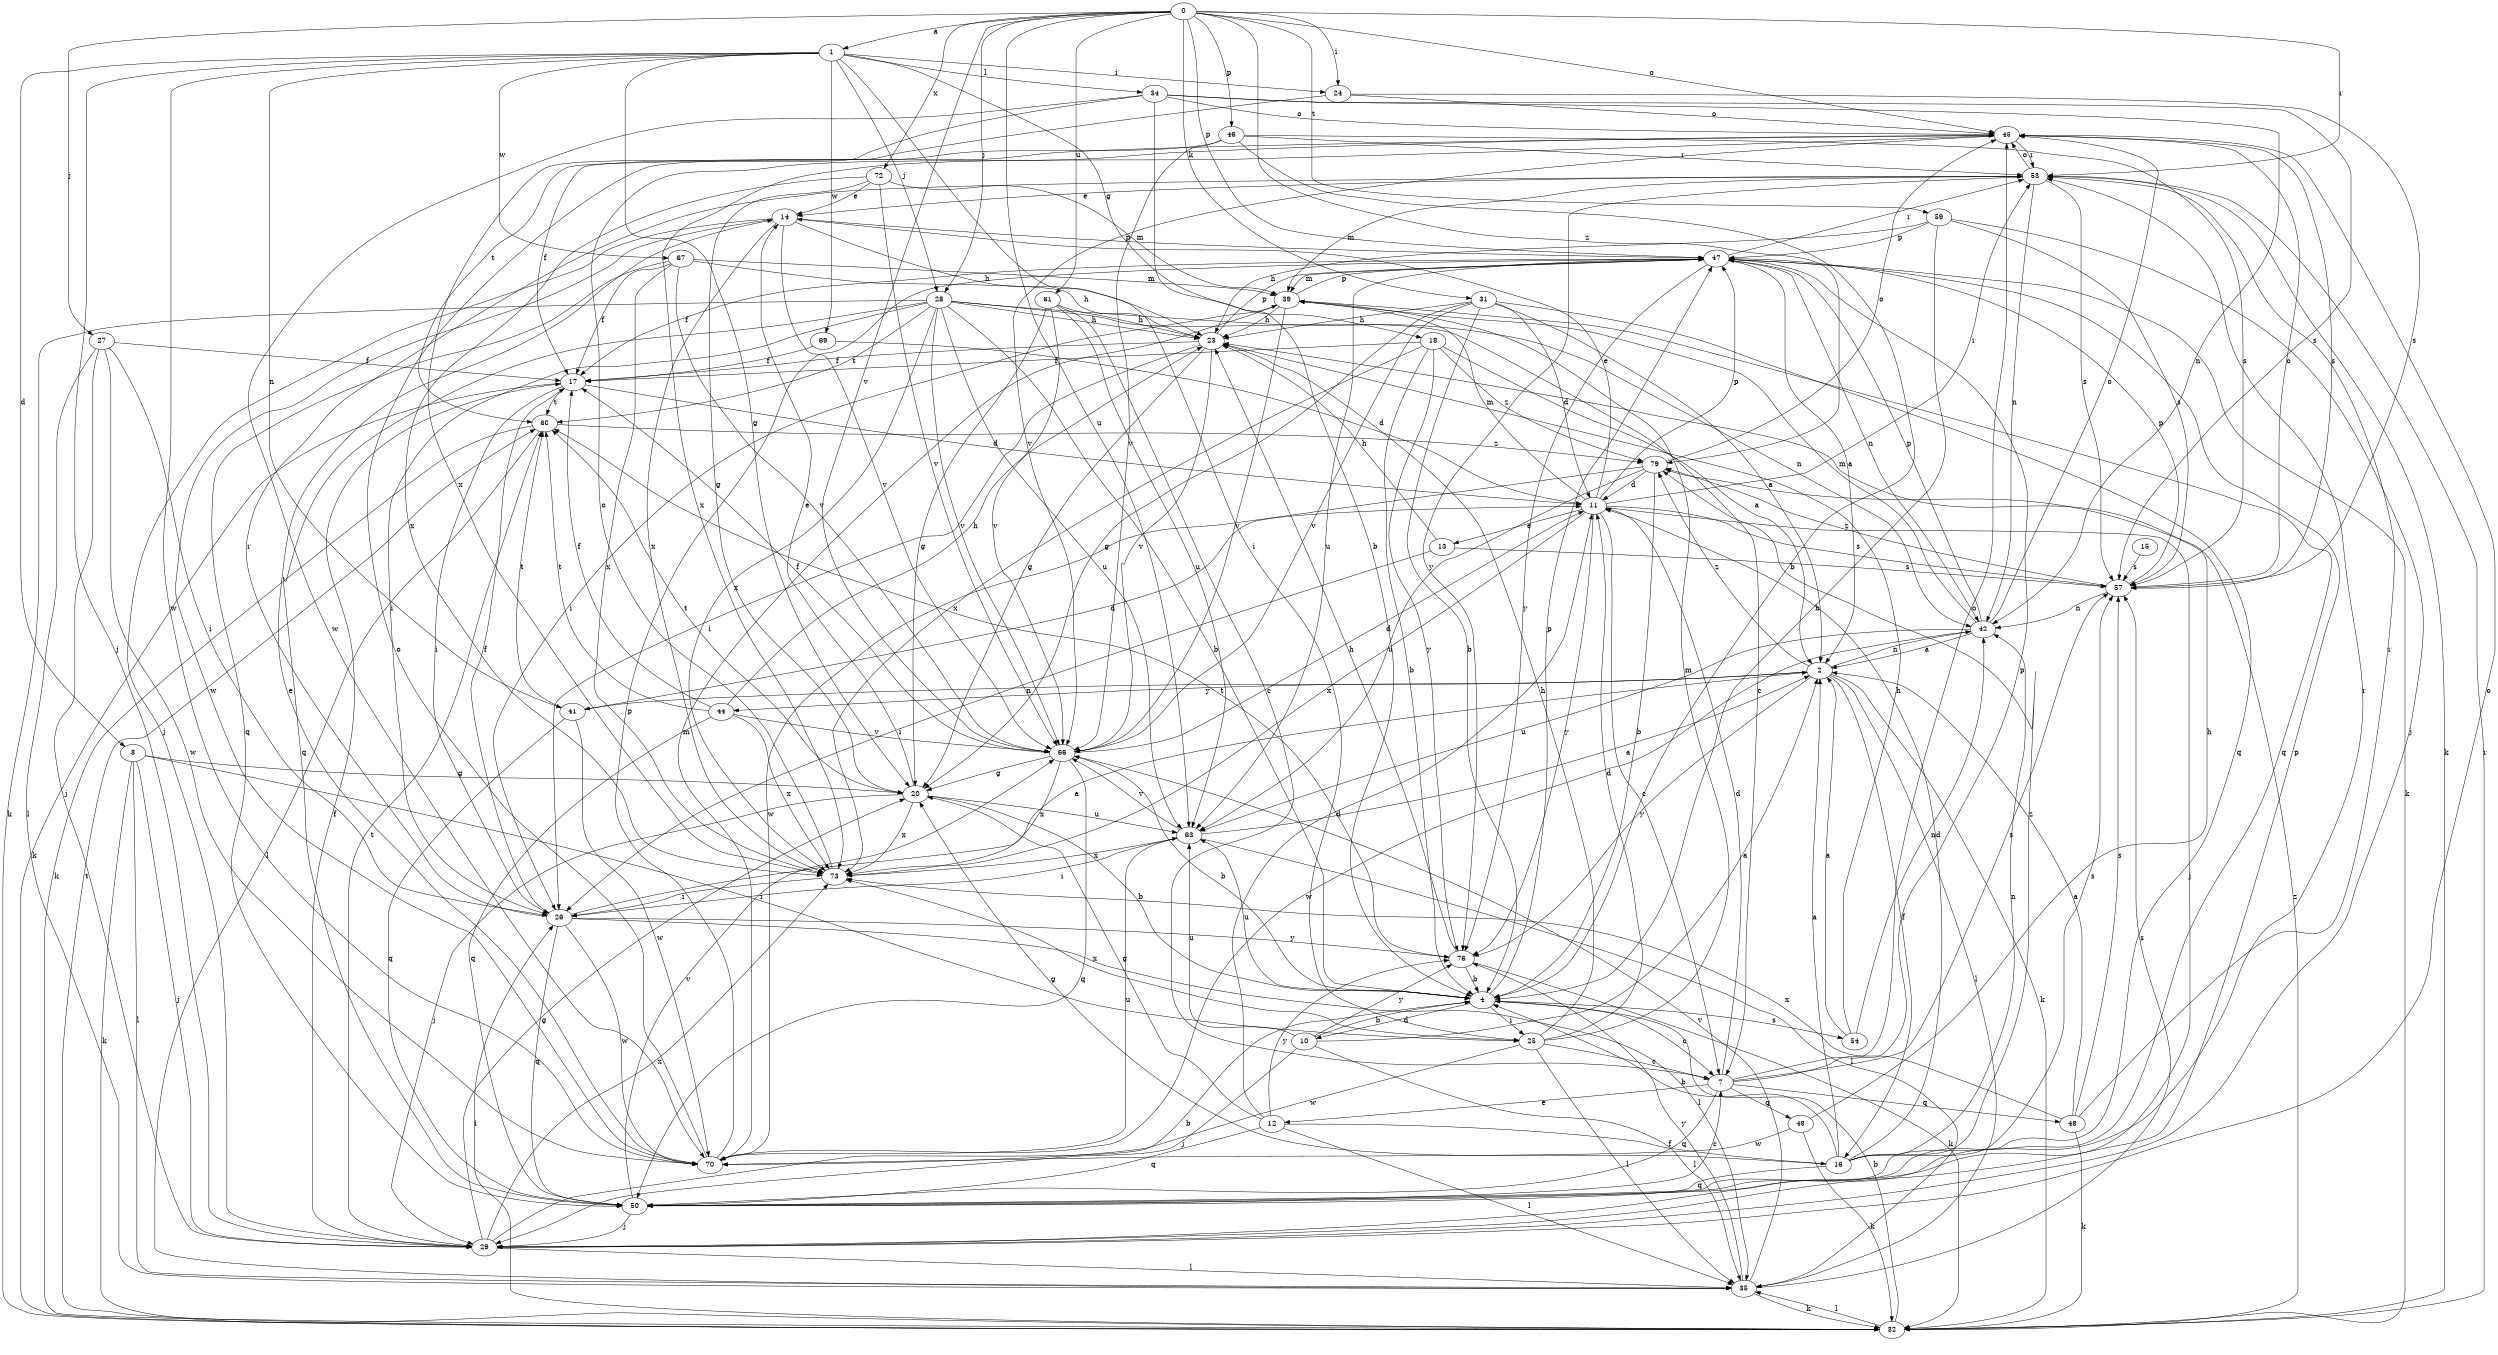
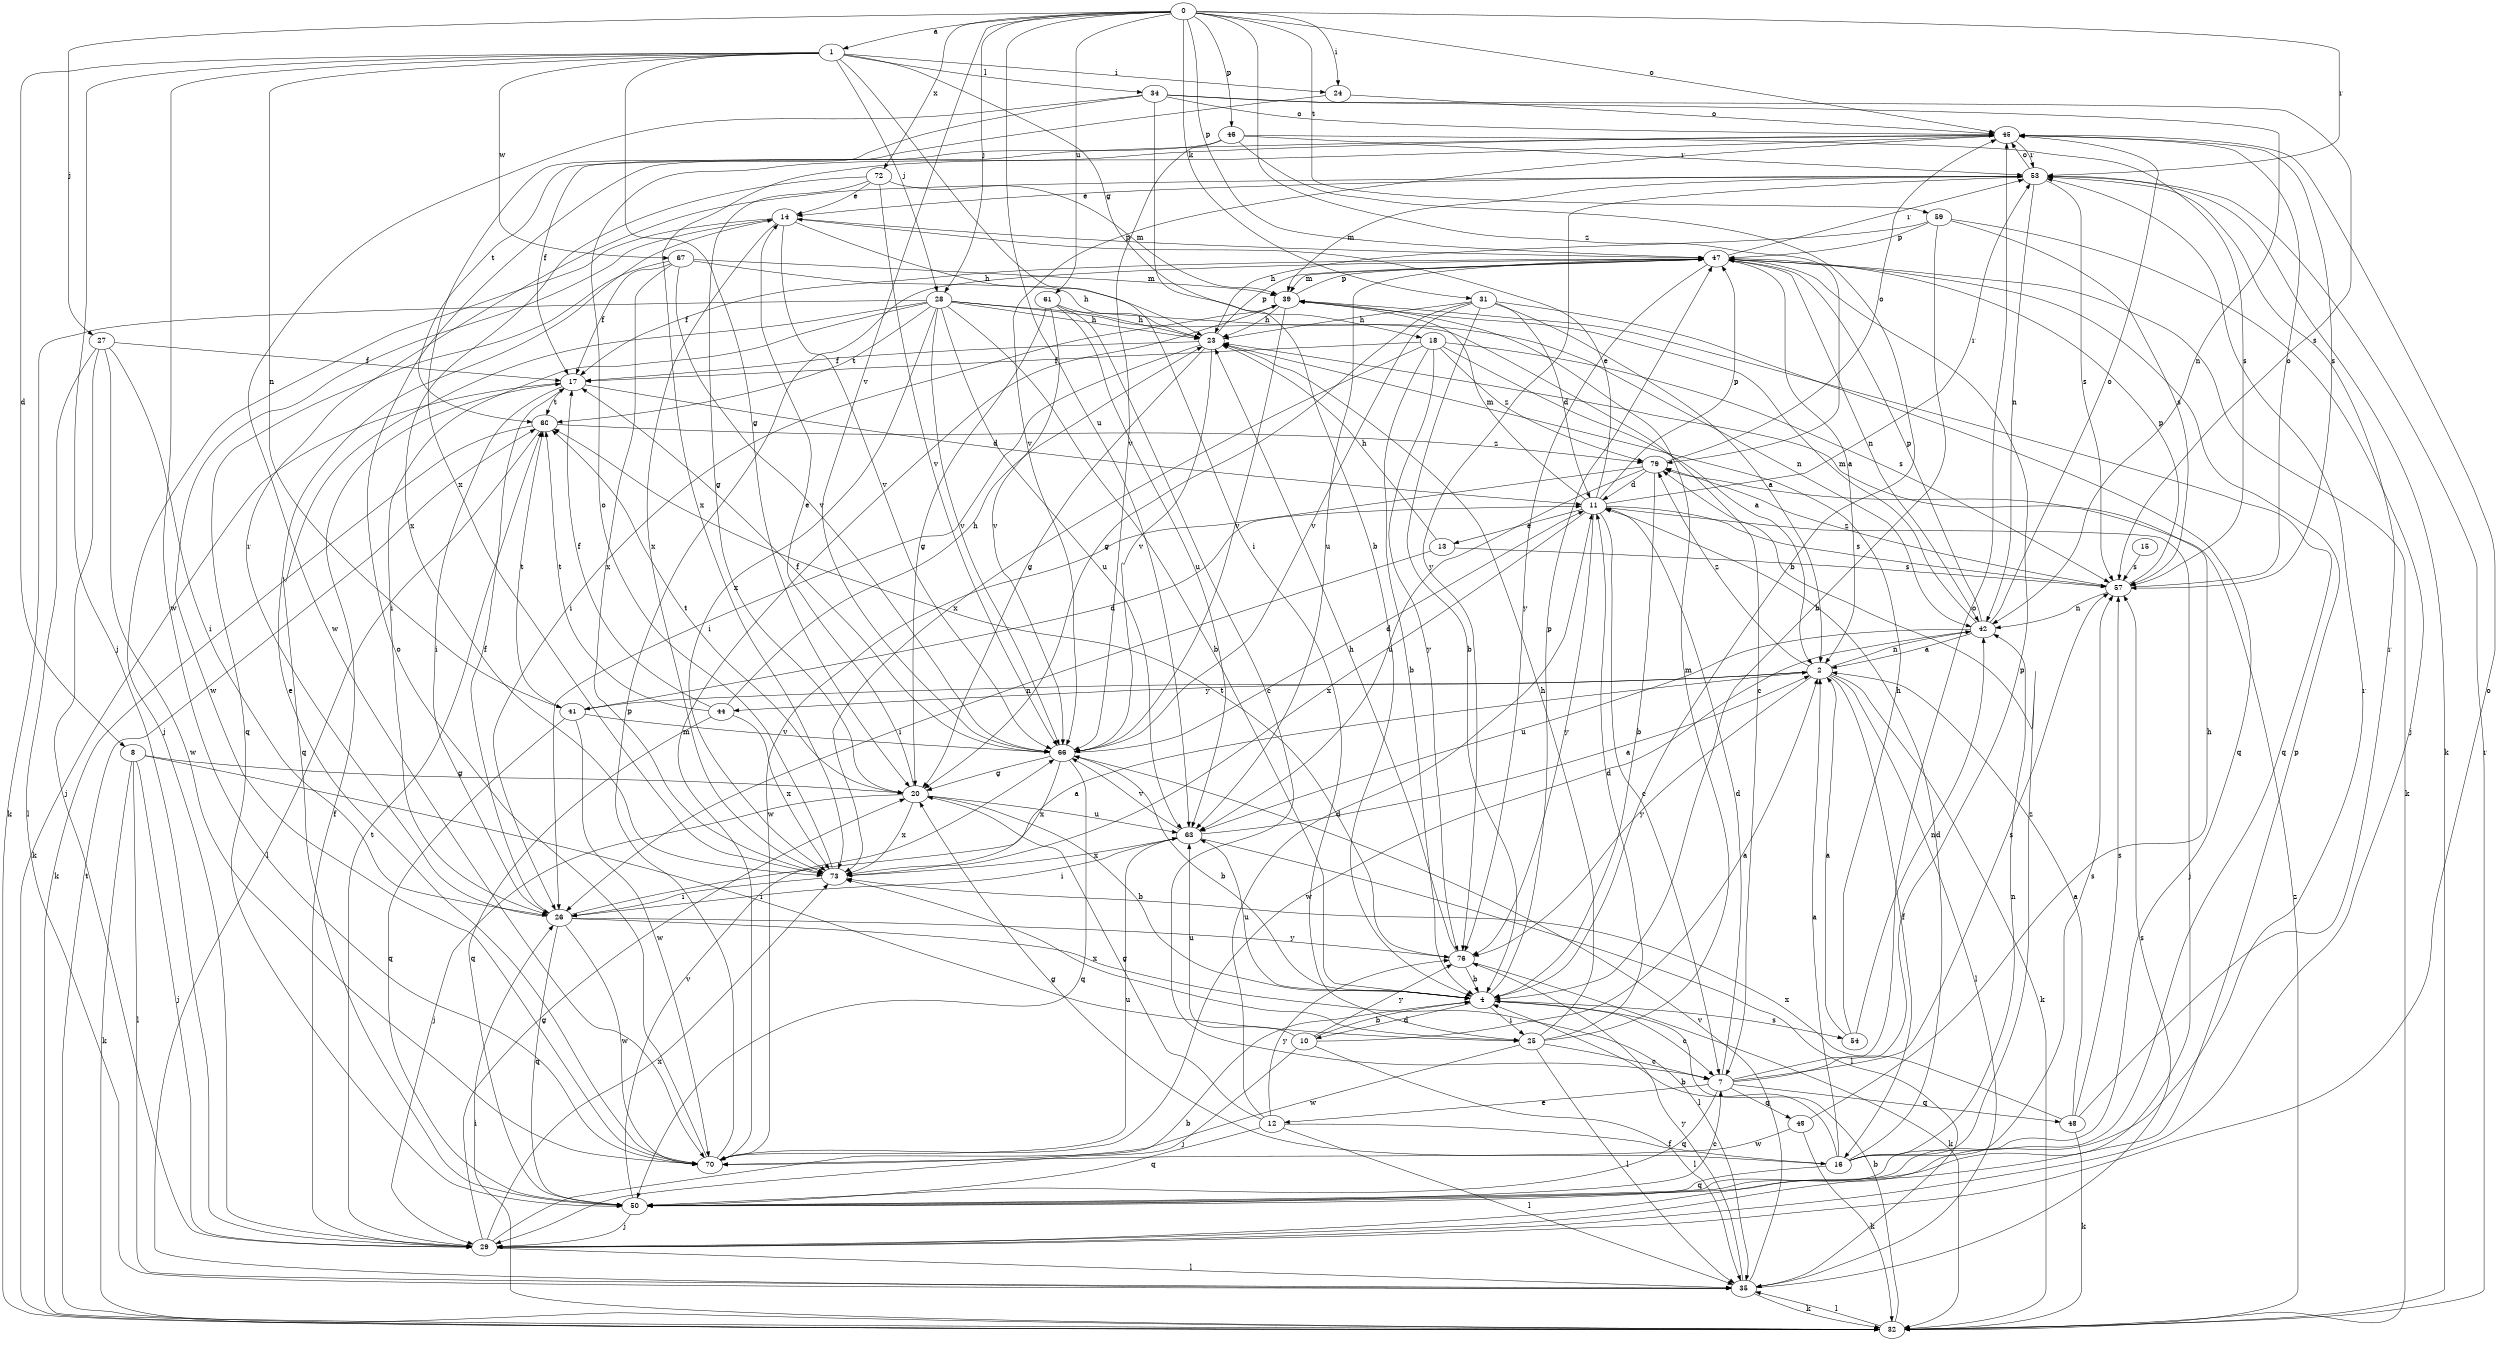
(2181, 102) -> (1755, 412)
(823, 341) -> none
(889, 738) -> (814, 738)
